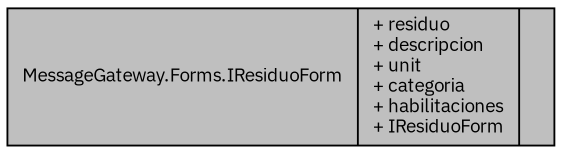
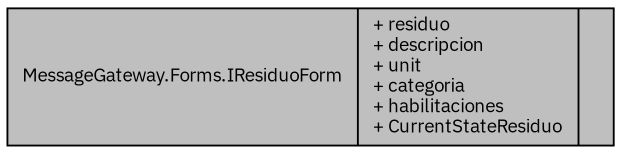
(439, 127) -> (468, 127)
